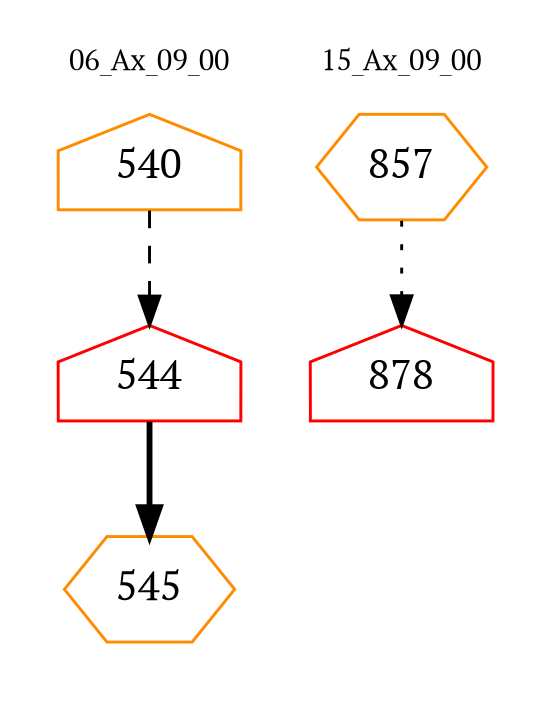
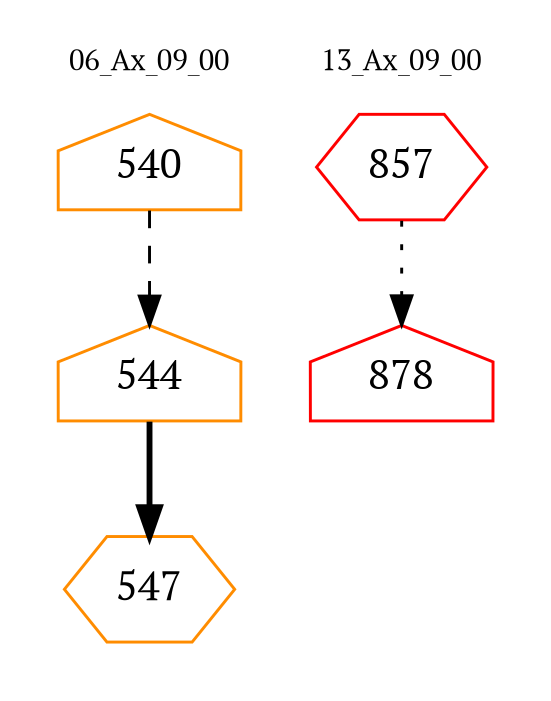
(402, 63) -> (402, 63)
(402, 167) -> (402, 167)
(150, 378) -> (150, 378)
(150, 589) -> (150, 589)
